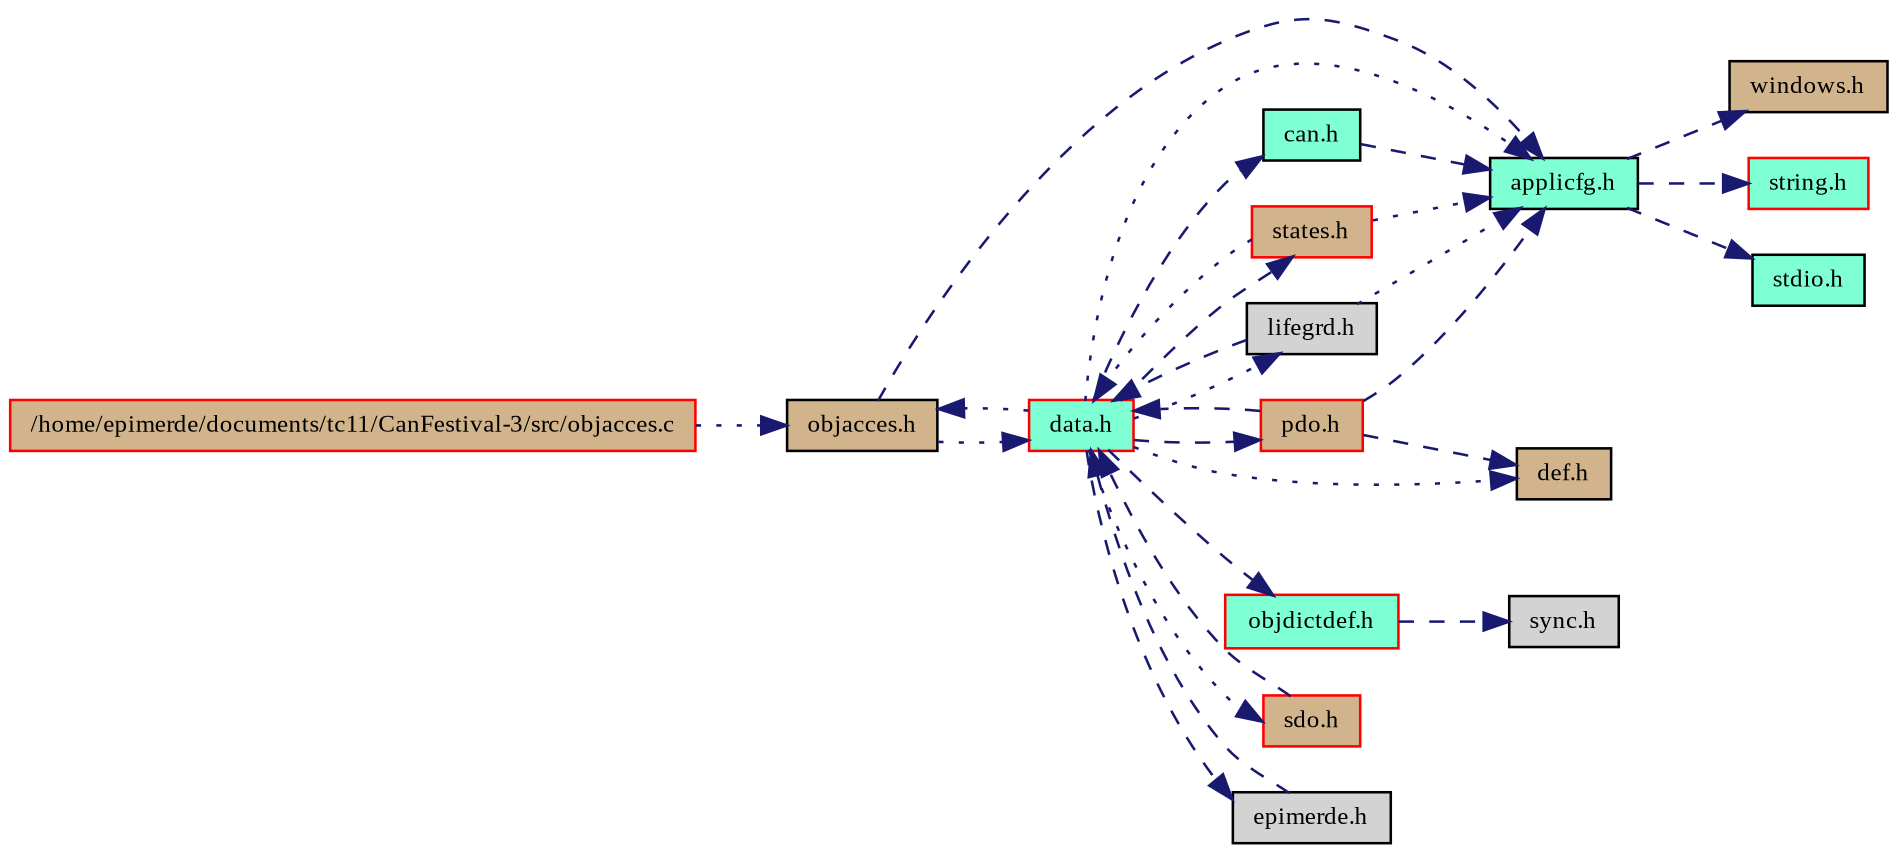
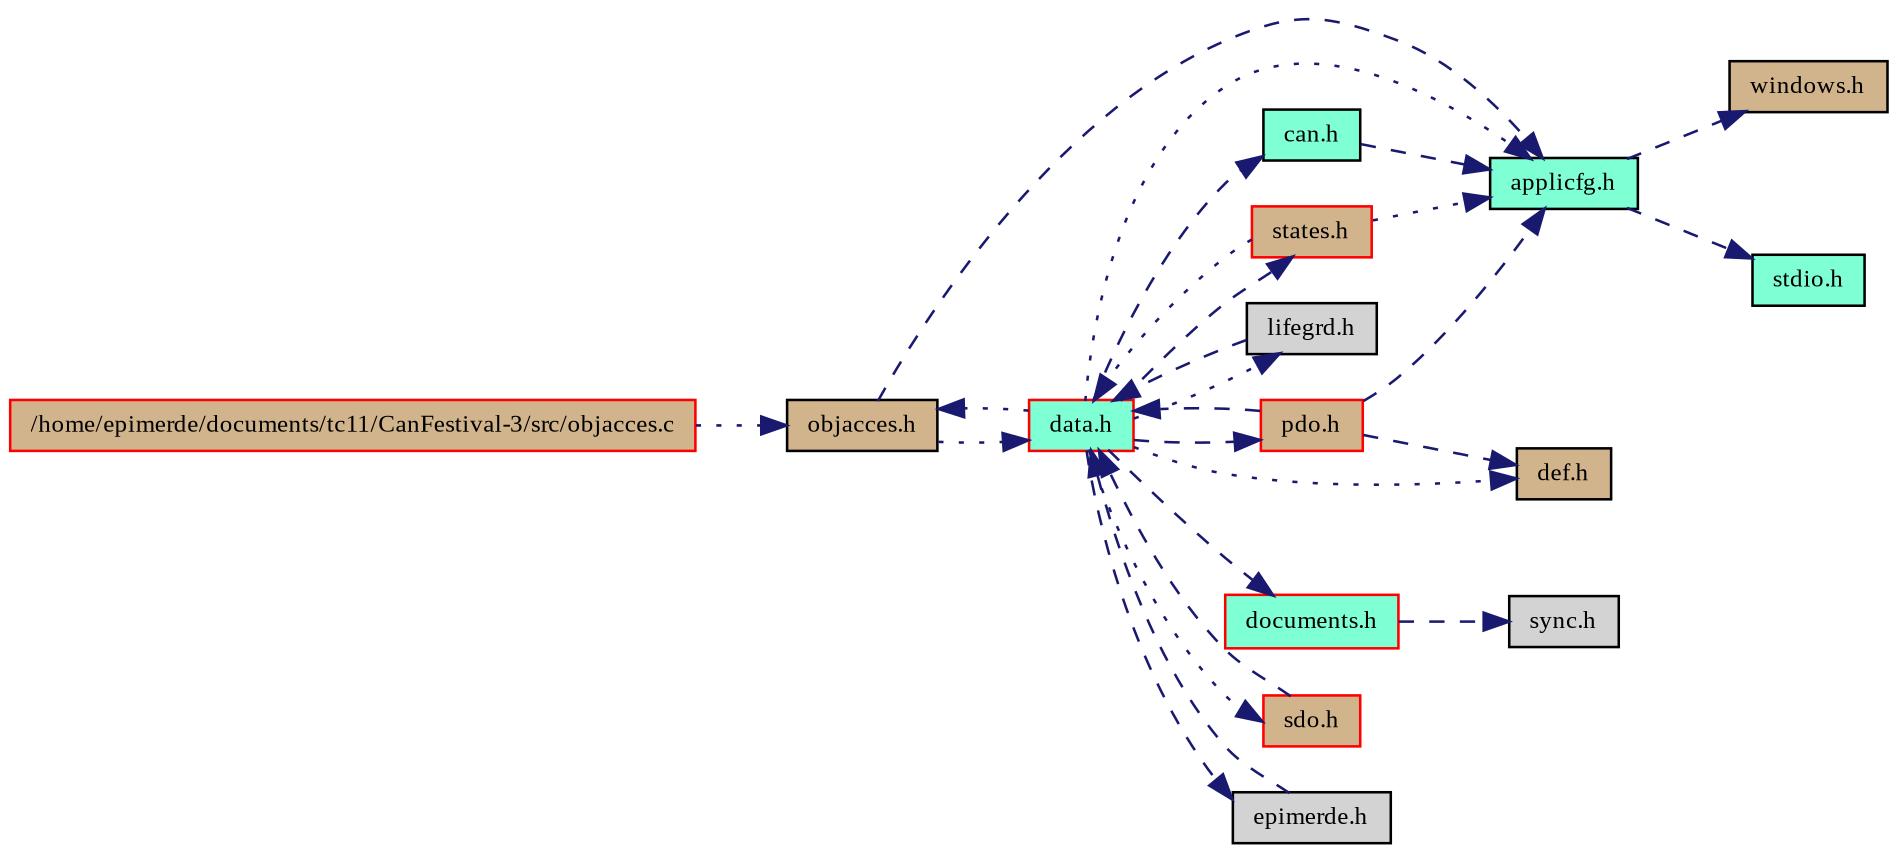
(1809, 183) -> none
(1428, 263) -> none
(1312, 622) -> (1312, 622)
